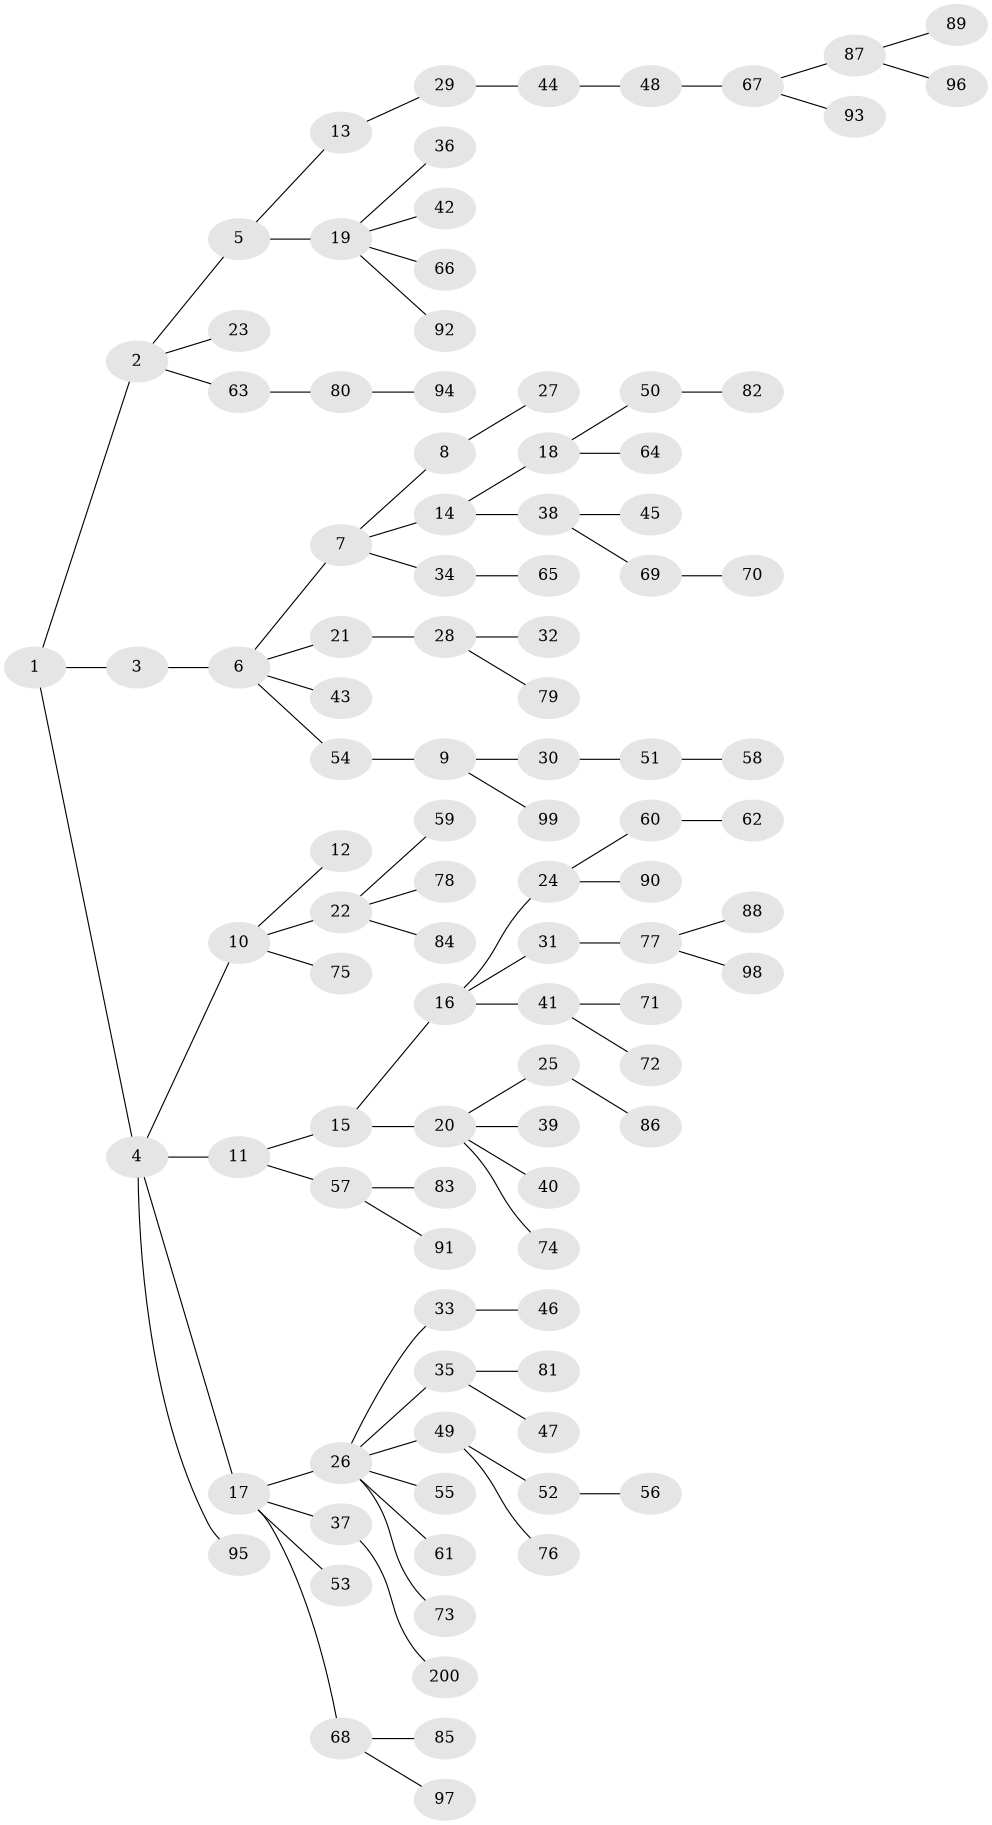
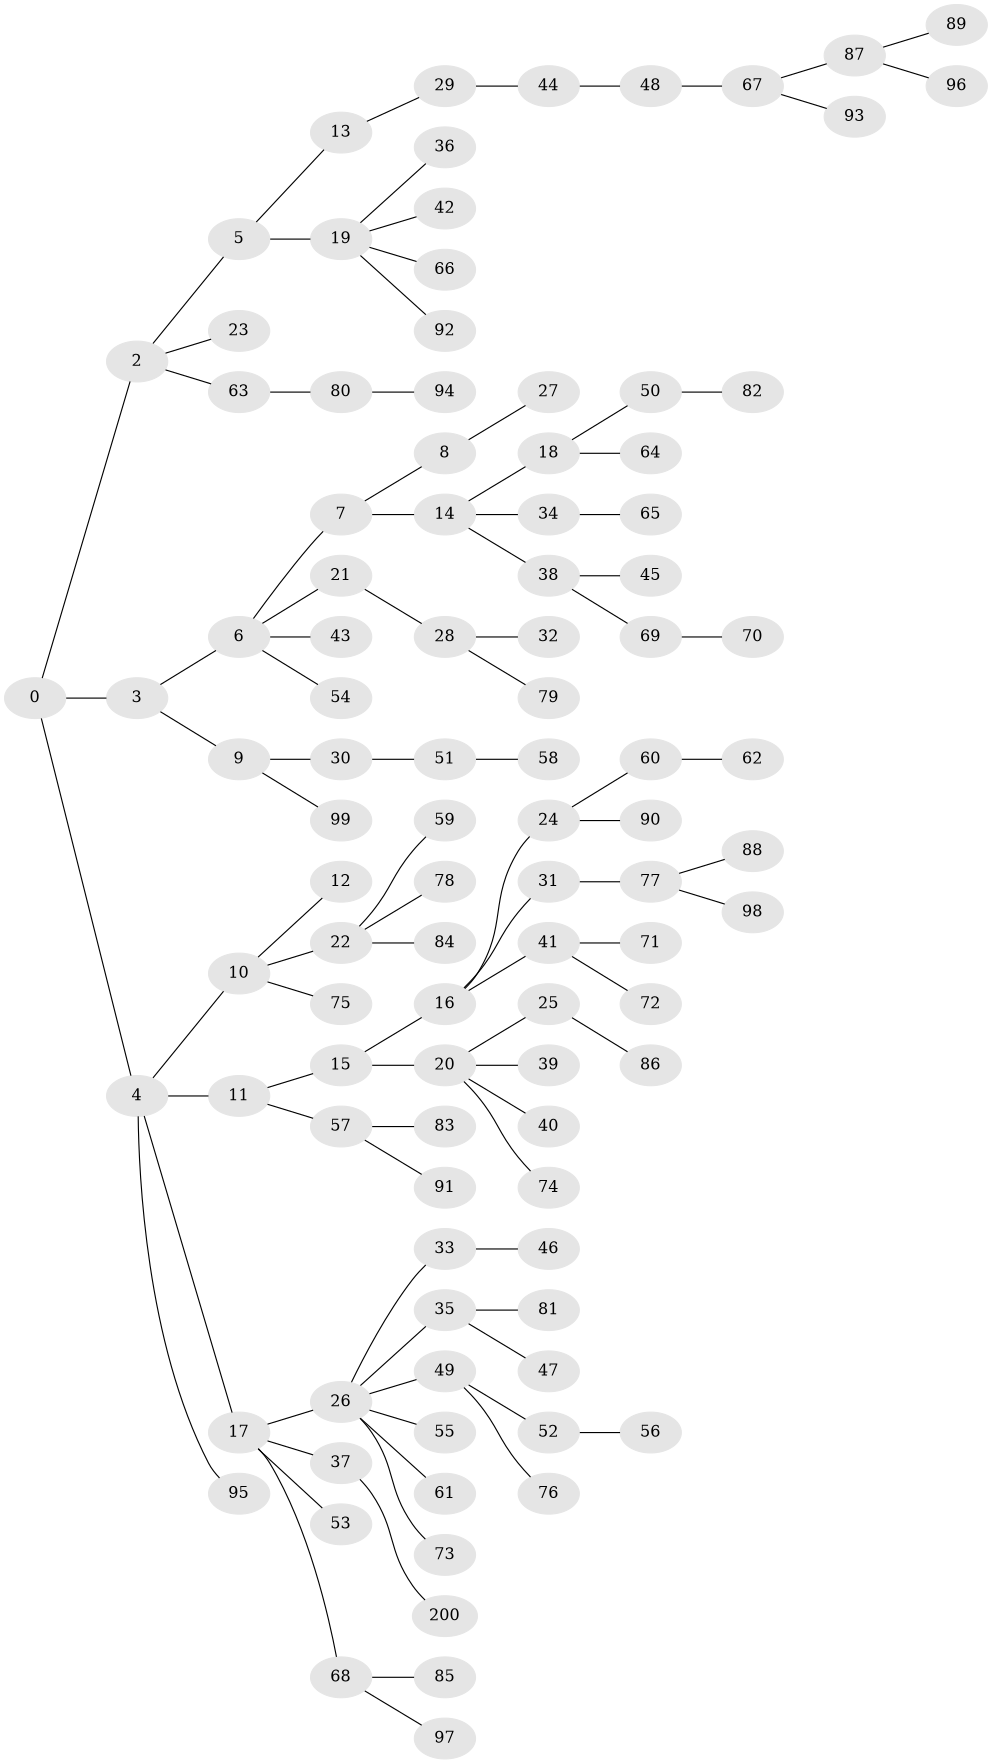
(393, 560) -> (497, 515)
(35, 668) -> (35, 698)
(393, 759) -> (188, 729)
